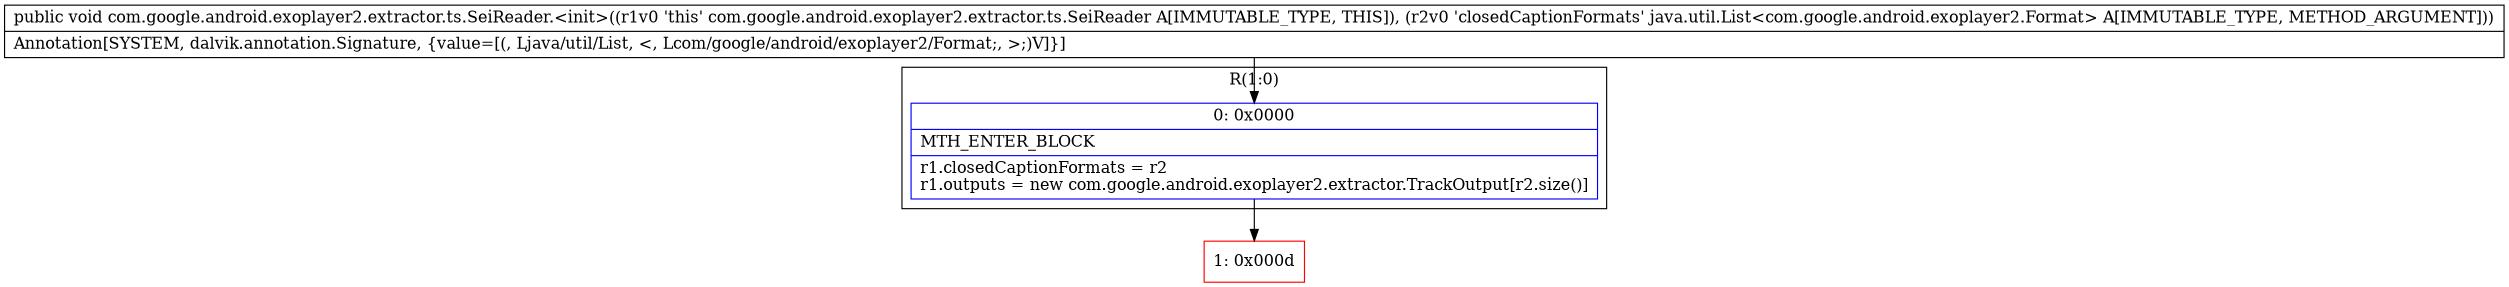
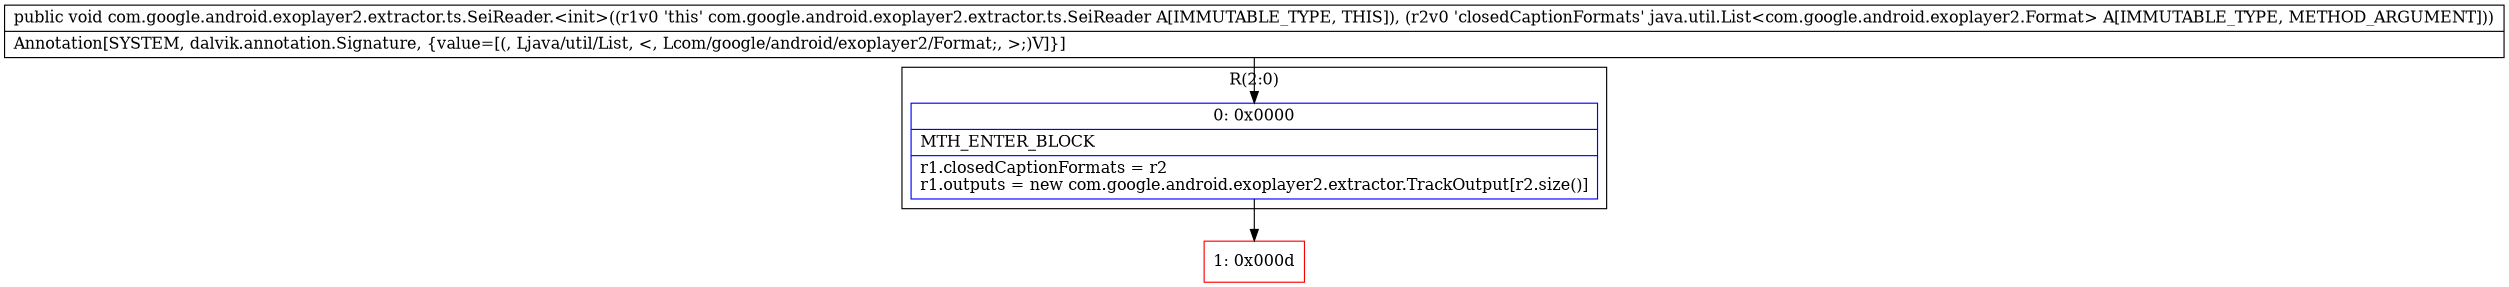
(1254, 80) -> (1254, 80)
